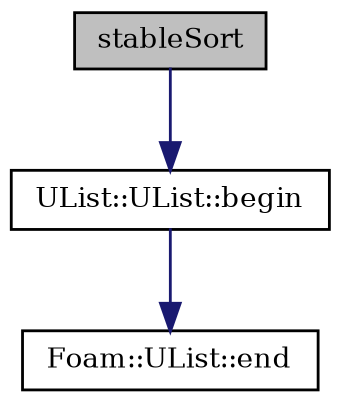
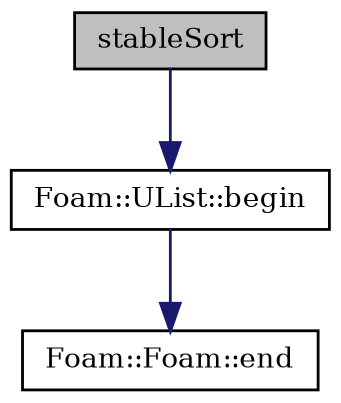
(170, 200) -> (170, 200)
(170, 360) -> (170, 360)
